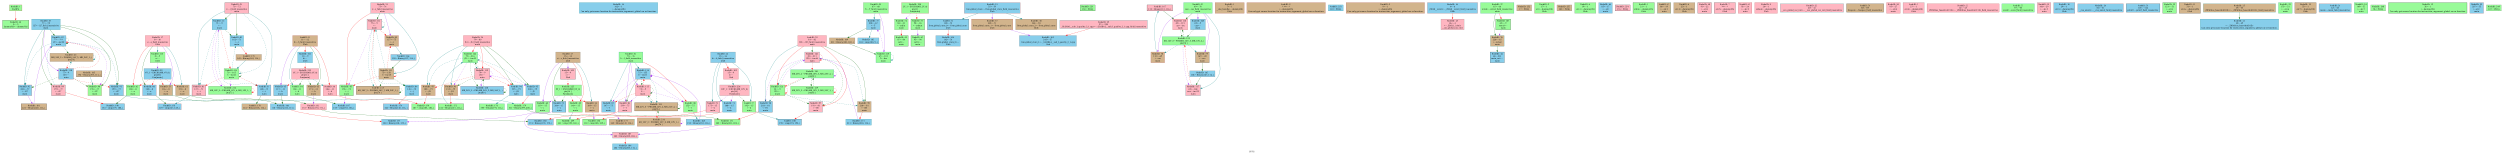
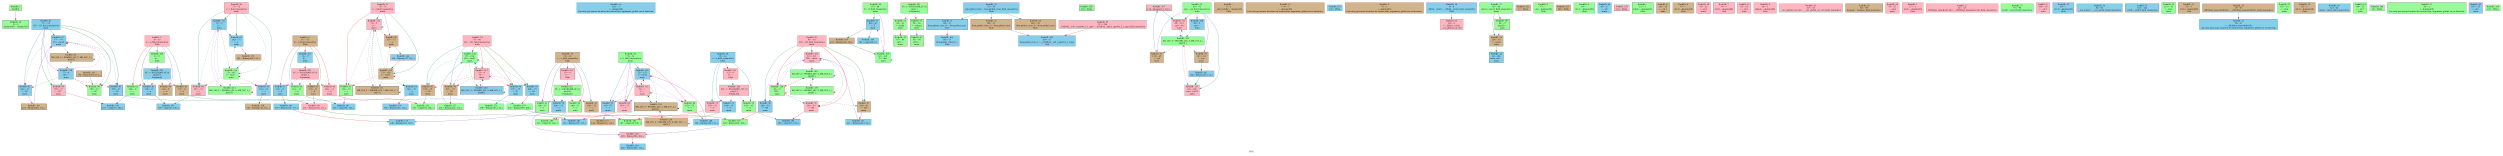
(242, 99) -> none
